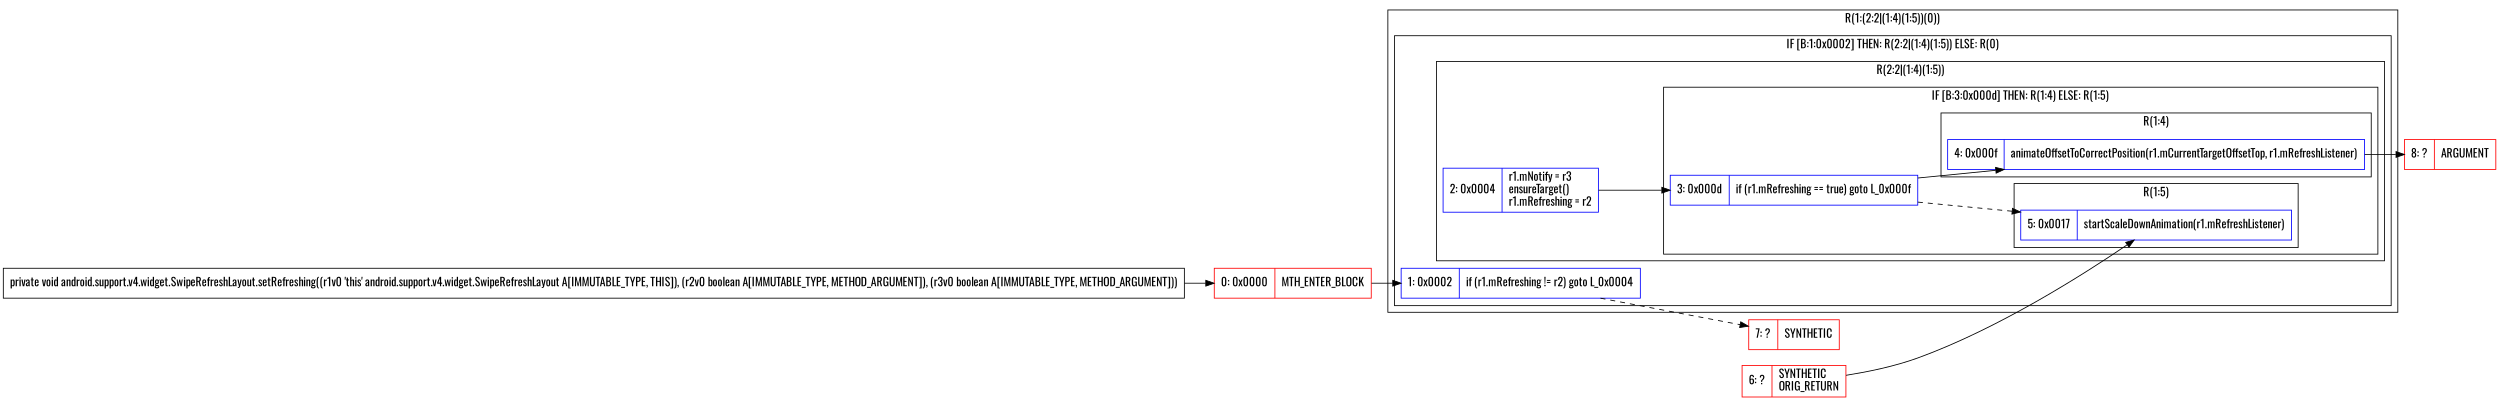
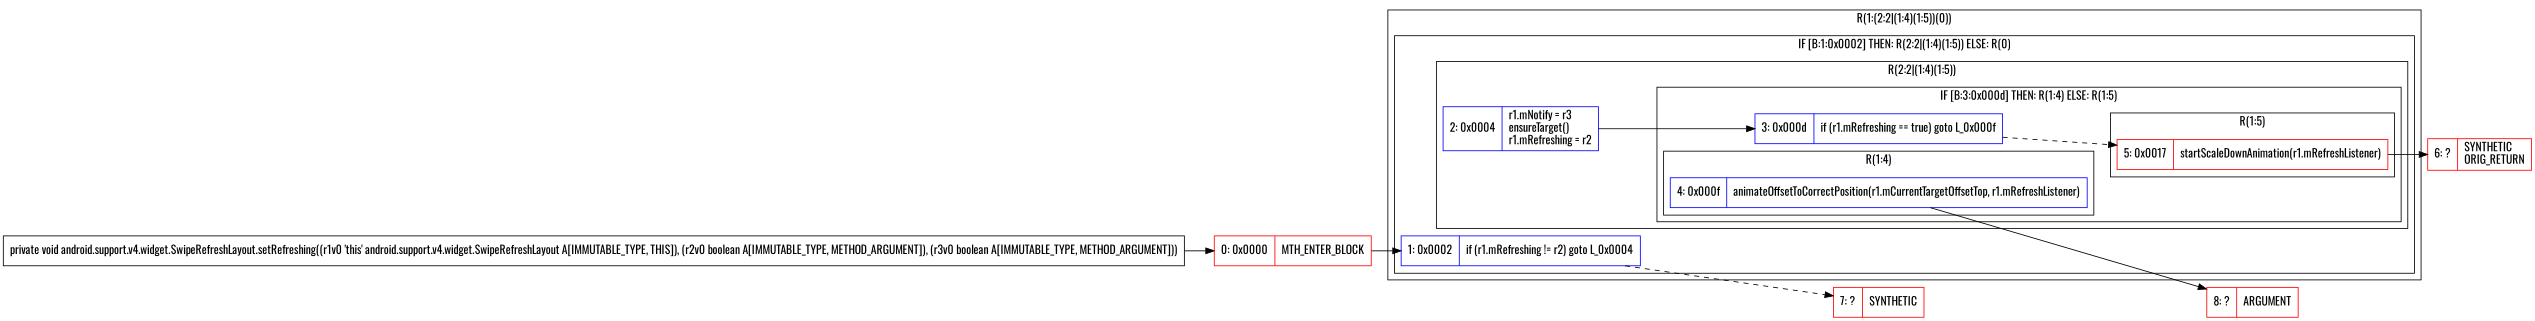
(1957, 174) -> none
(2156, 225) -> (2252, 154)
(1993, 325) -> (2404, 154)
